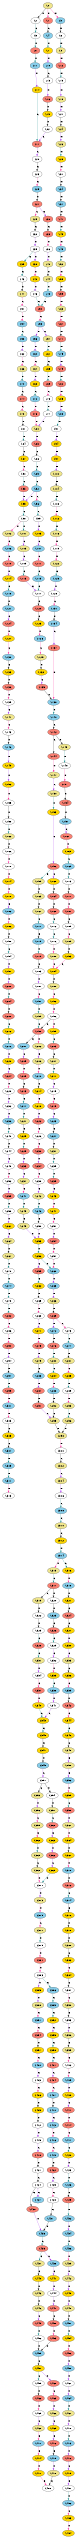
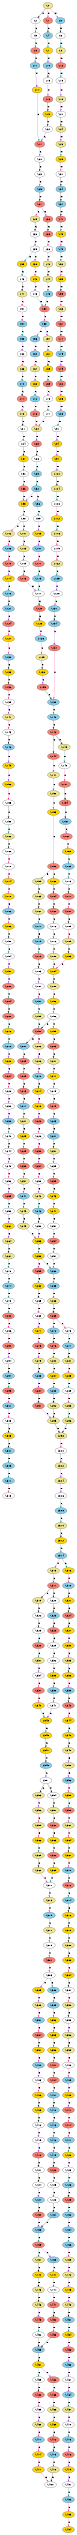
(31, 2196) -> (38, 2207)
